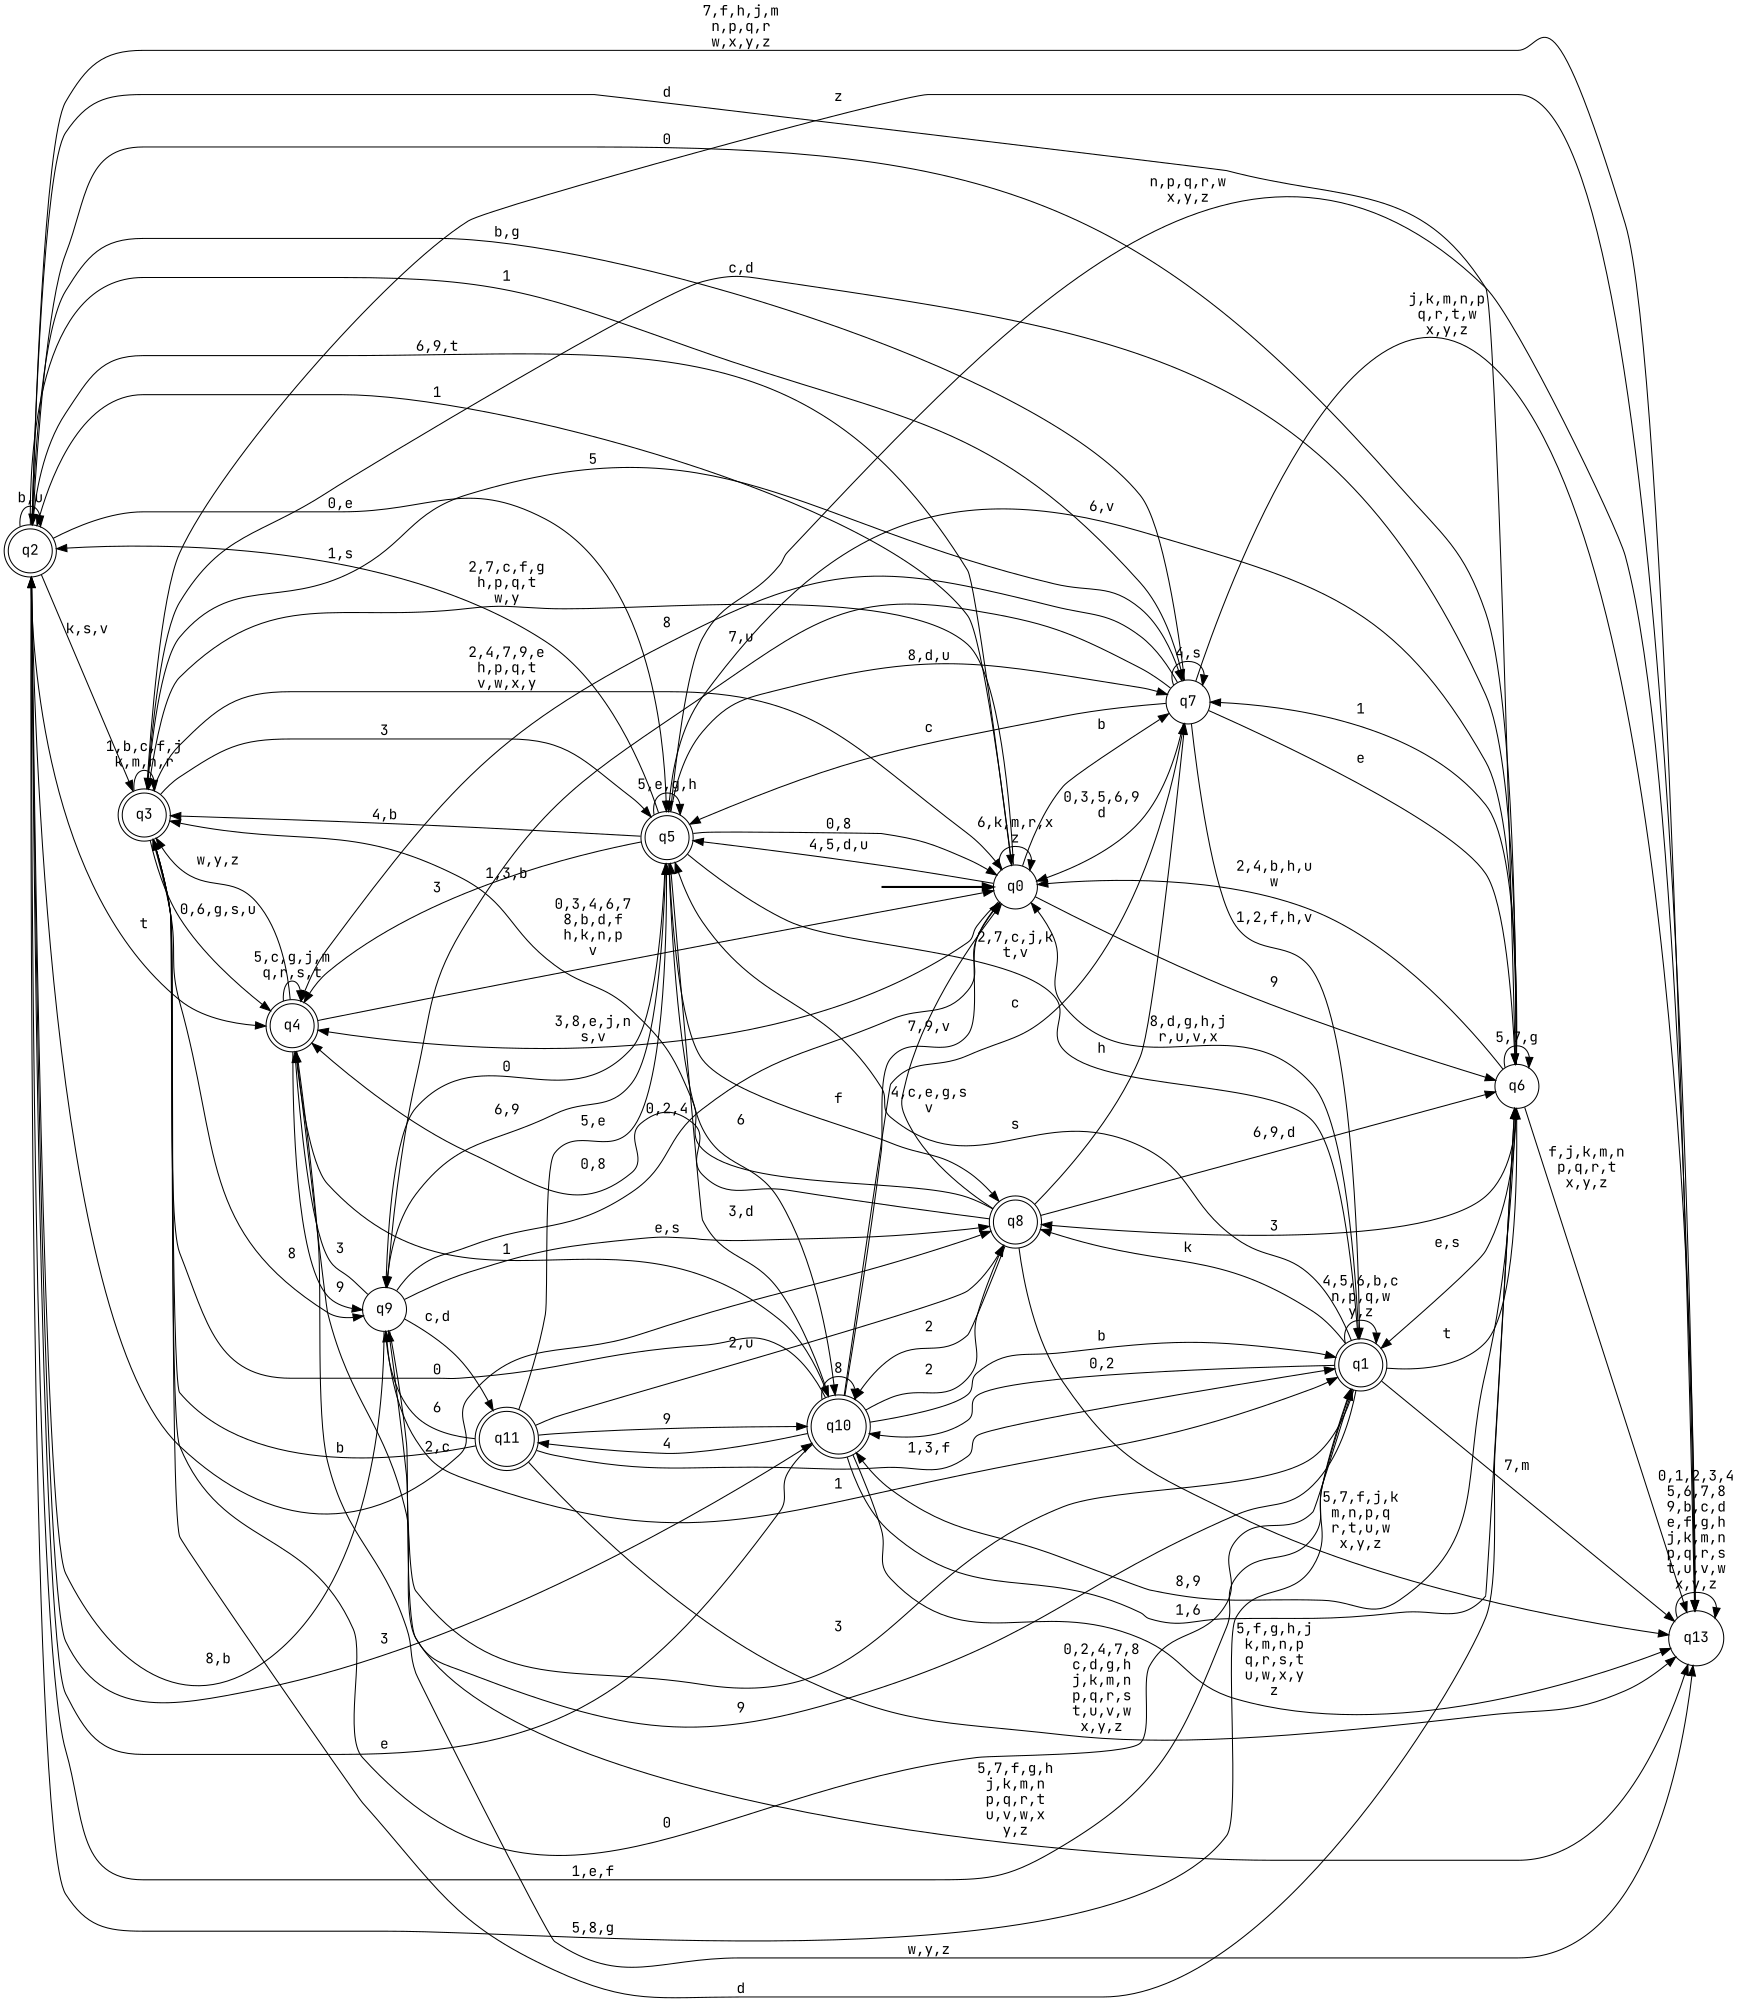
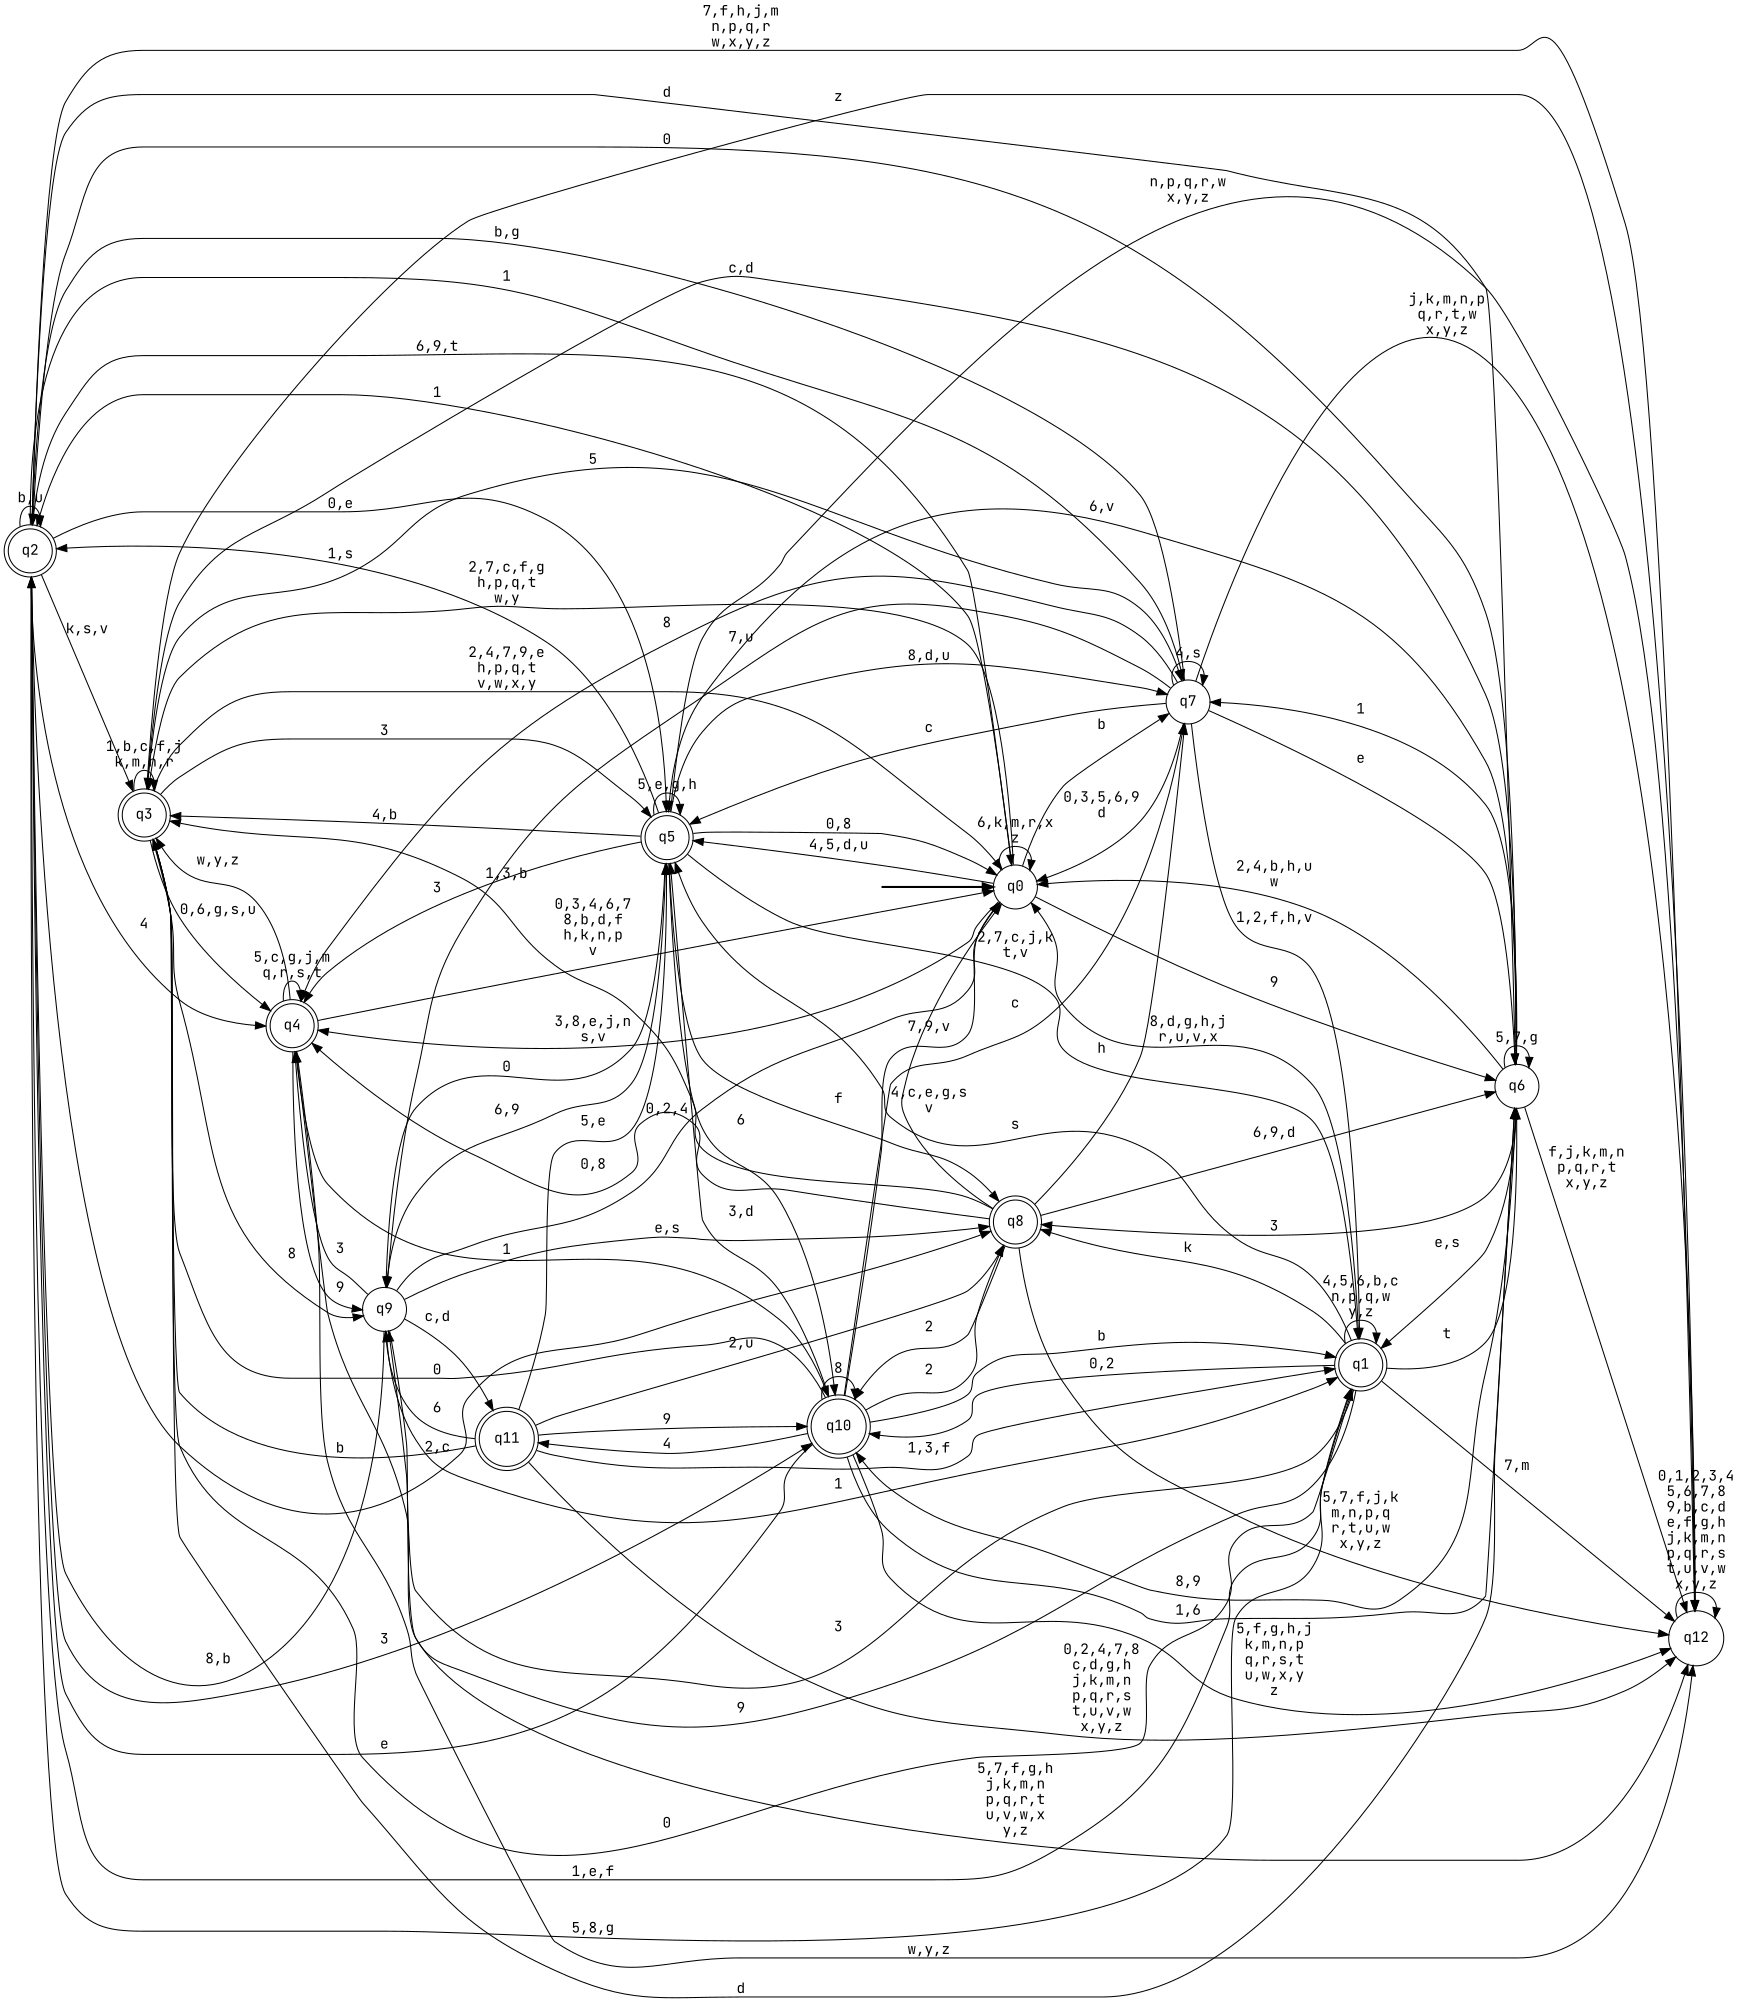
(144, 924) -> (144, 924)
(1696, 1638) -> (1696, 1638)
